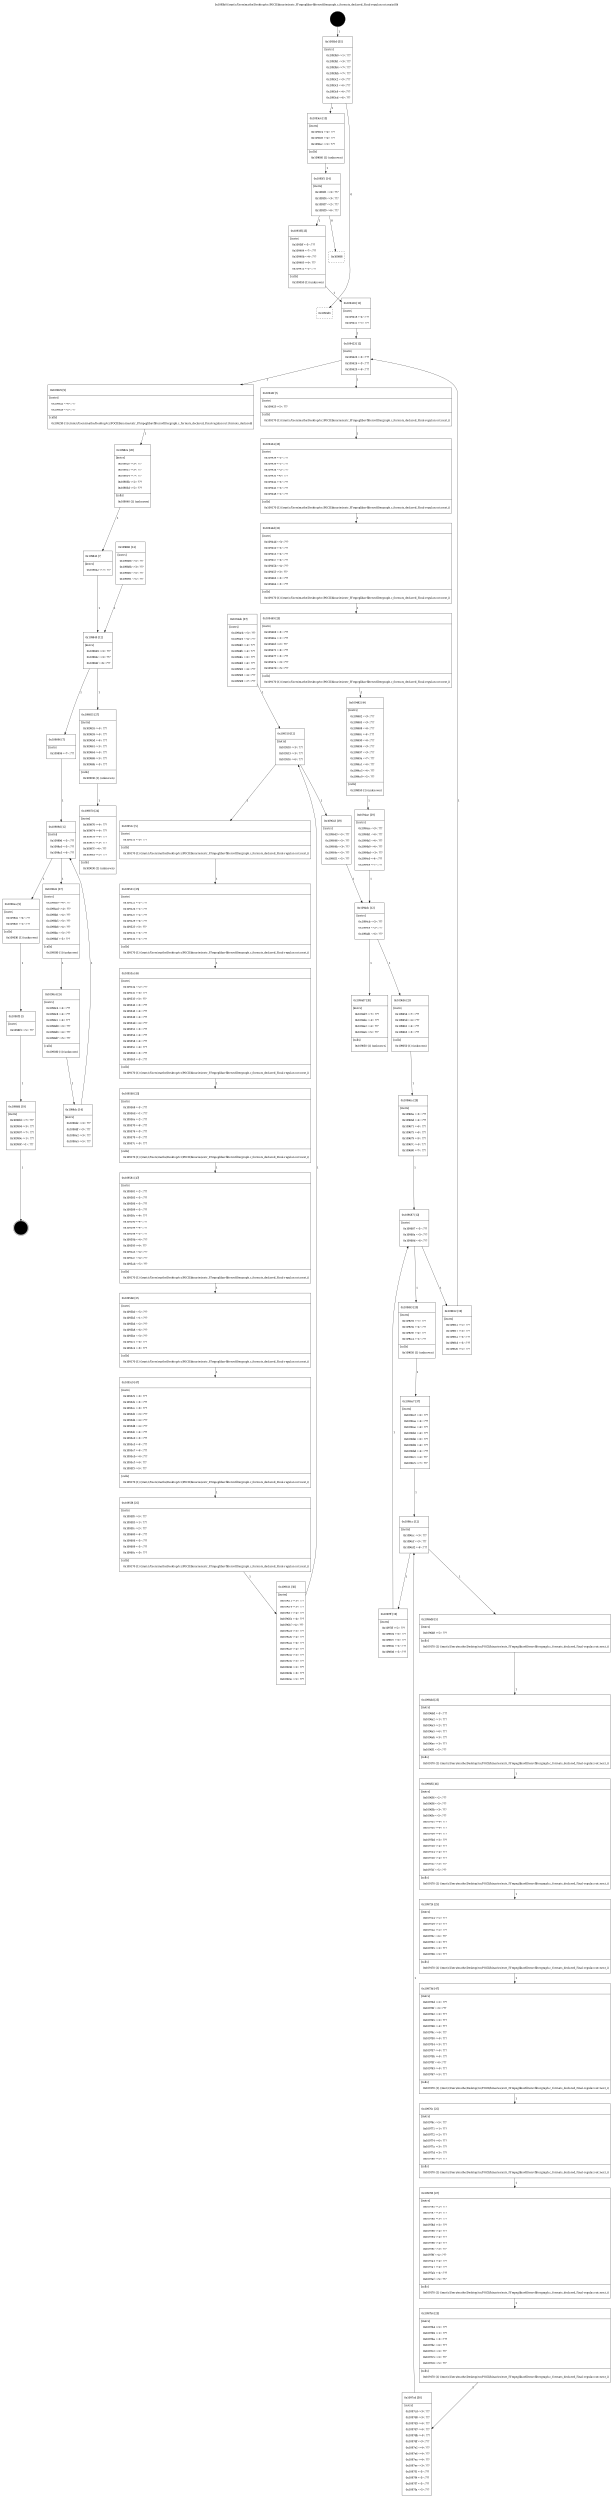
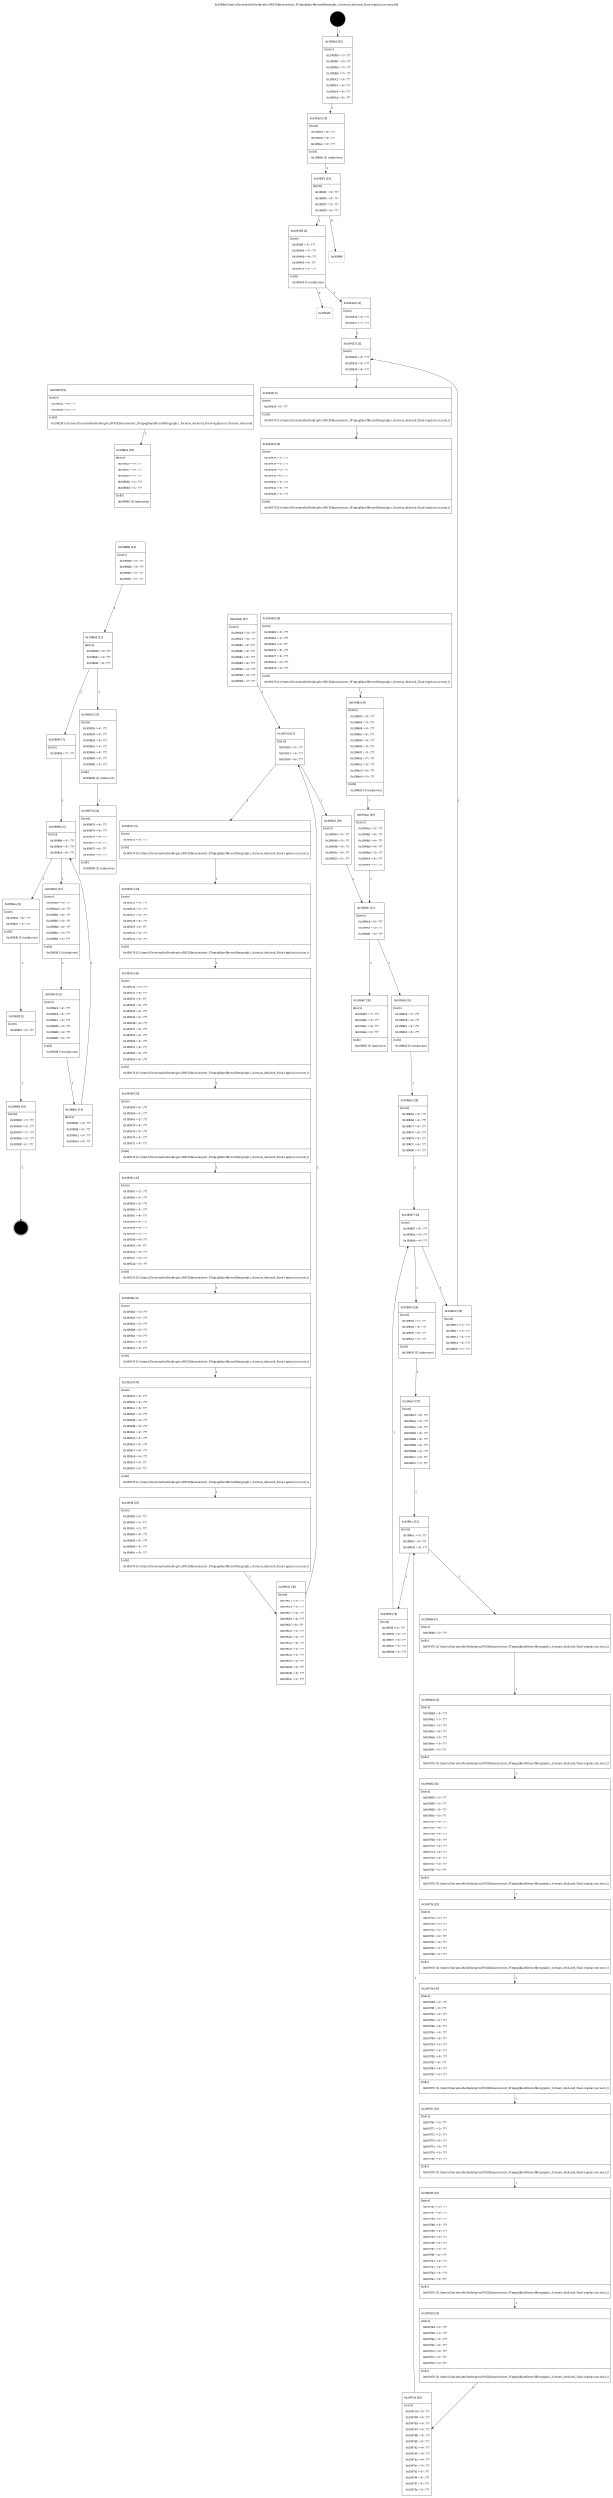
(350, 208) -> (319, 297)
(292, 372) -> none
(98, 563) -> none
(356, 563) -> none
